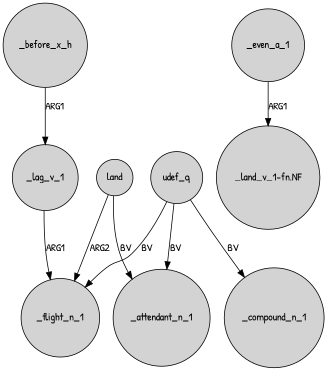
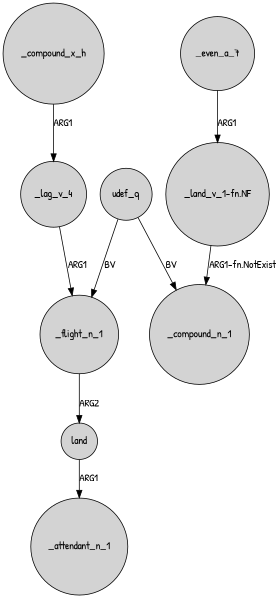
(45, 45) -> (54, 54)
(268, 45) -> (218, 54)
(45, 178) -> (54, 194)
(171, 233) -> none
(93, 234) -> (79, 395)
(126, 248) -> (89, 479)
none -> (209, 261)
